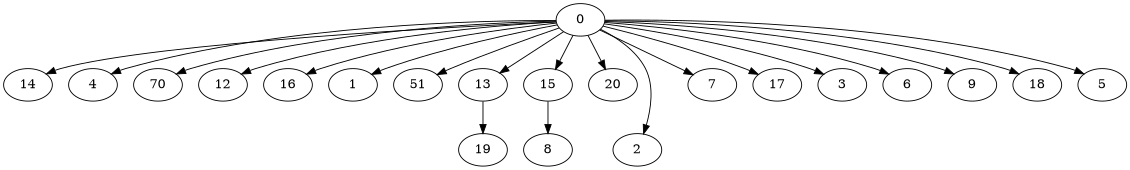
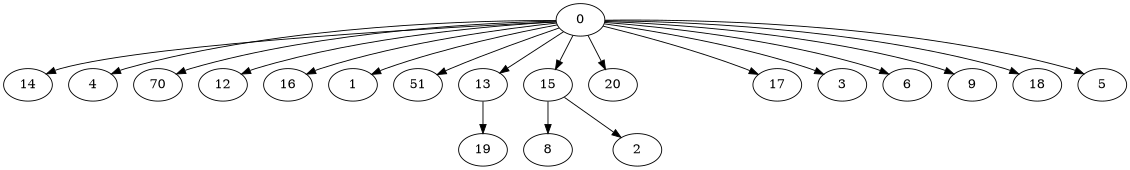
(645, 67) -> (589, 115)
(712, 85) -> none
